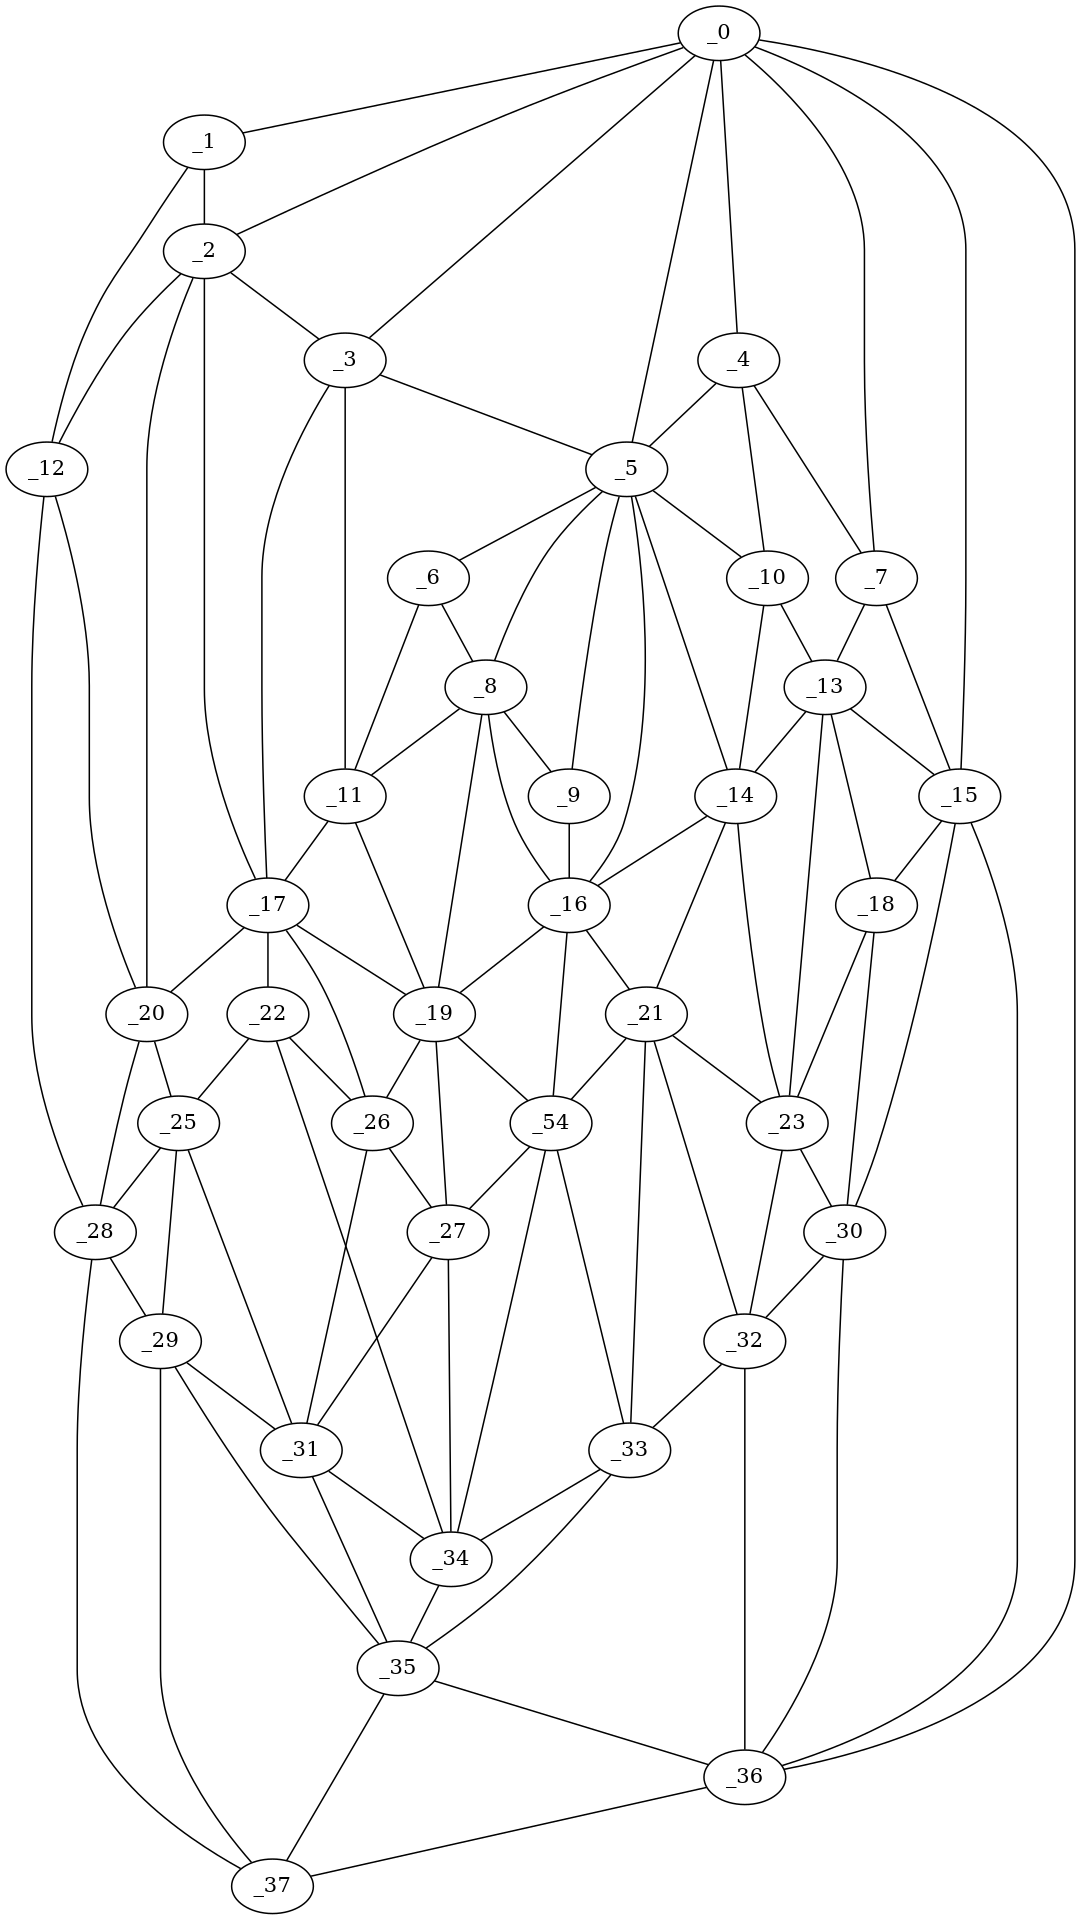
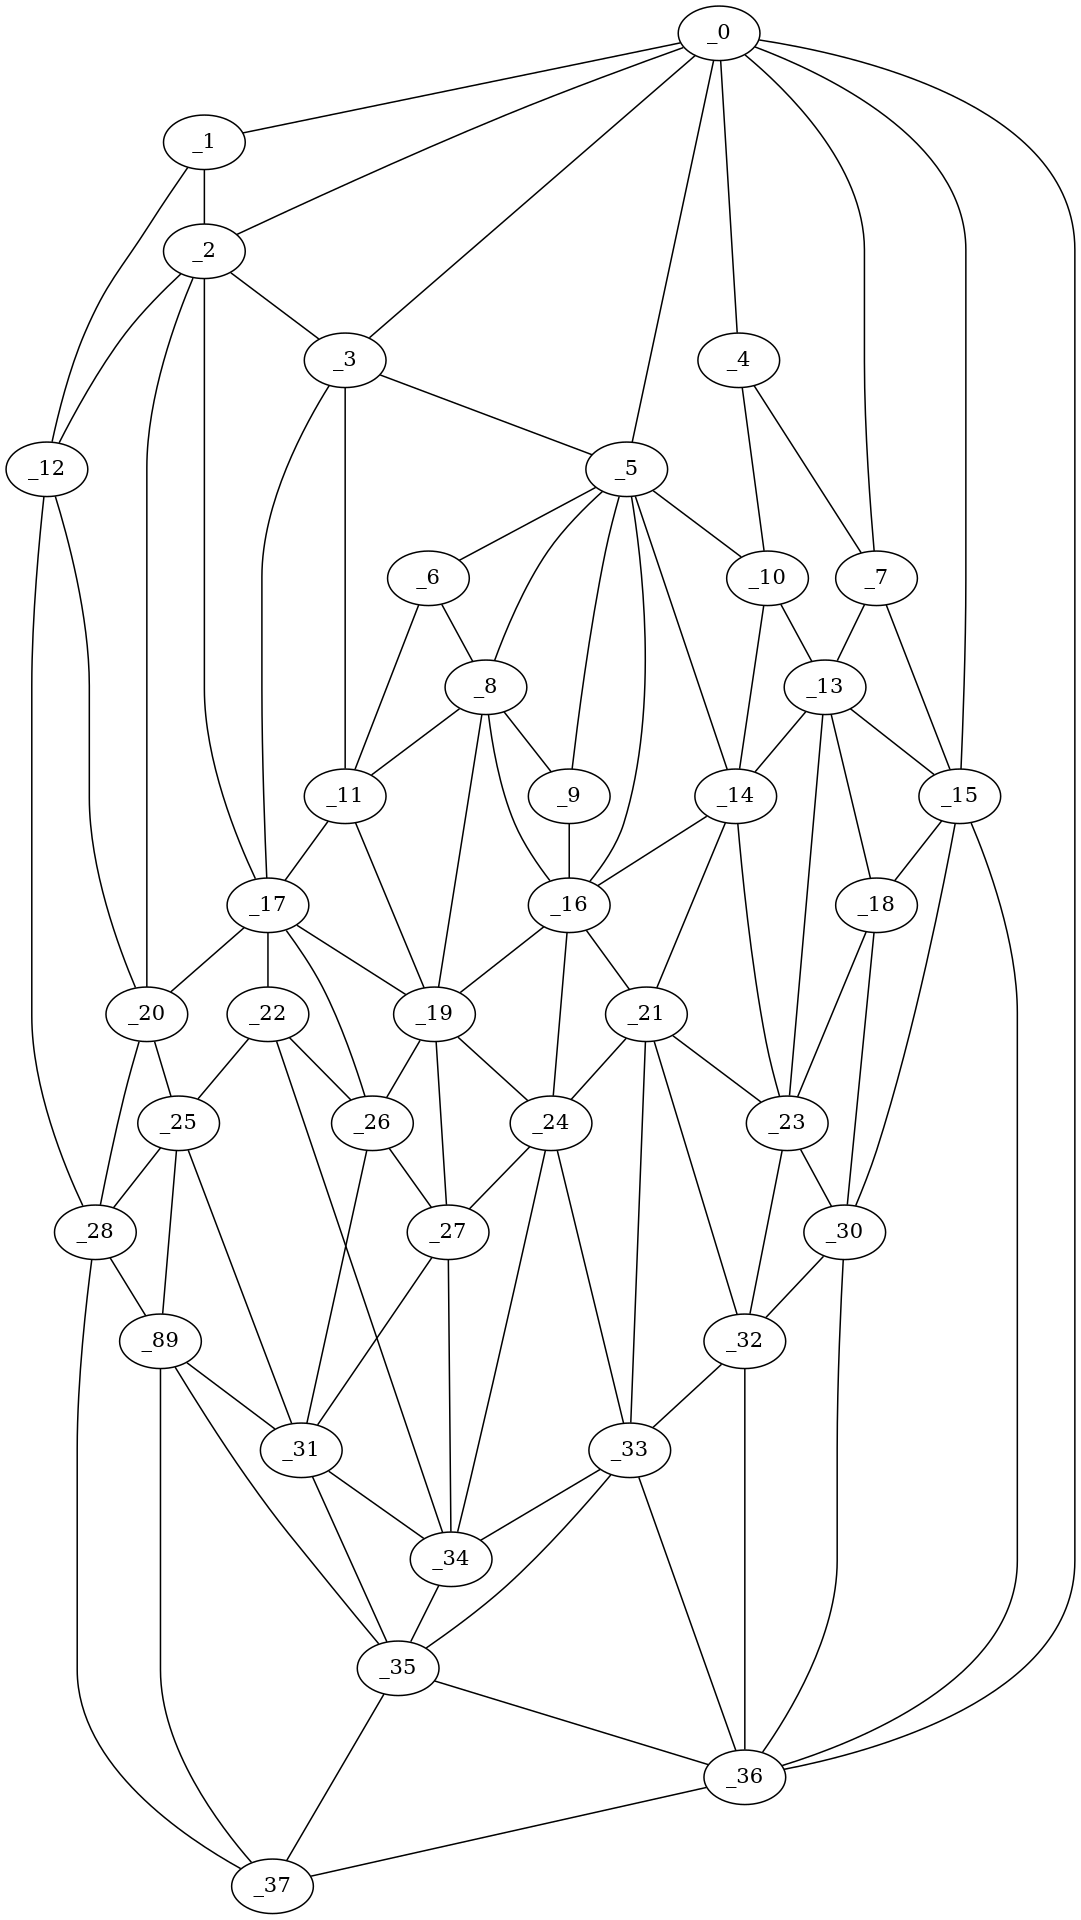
(683, 415) -> none
(551, 1123) -> (551, 1123)
(160, 1341) -> (160, 1341)
none -> (687, 1614)
